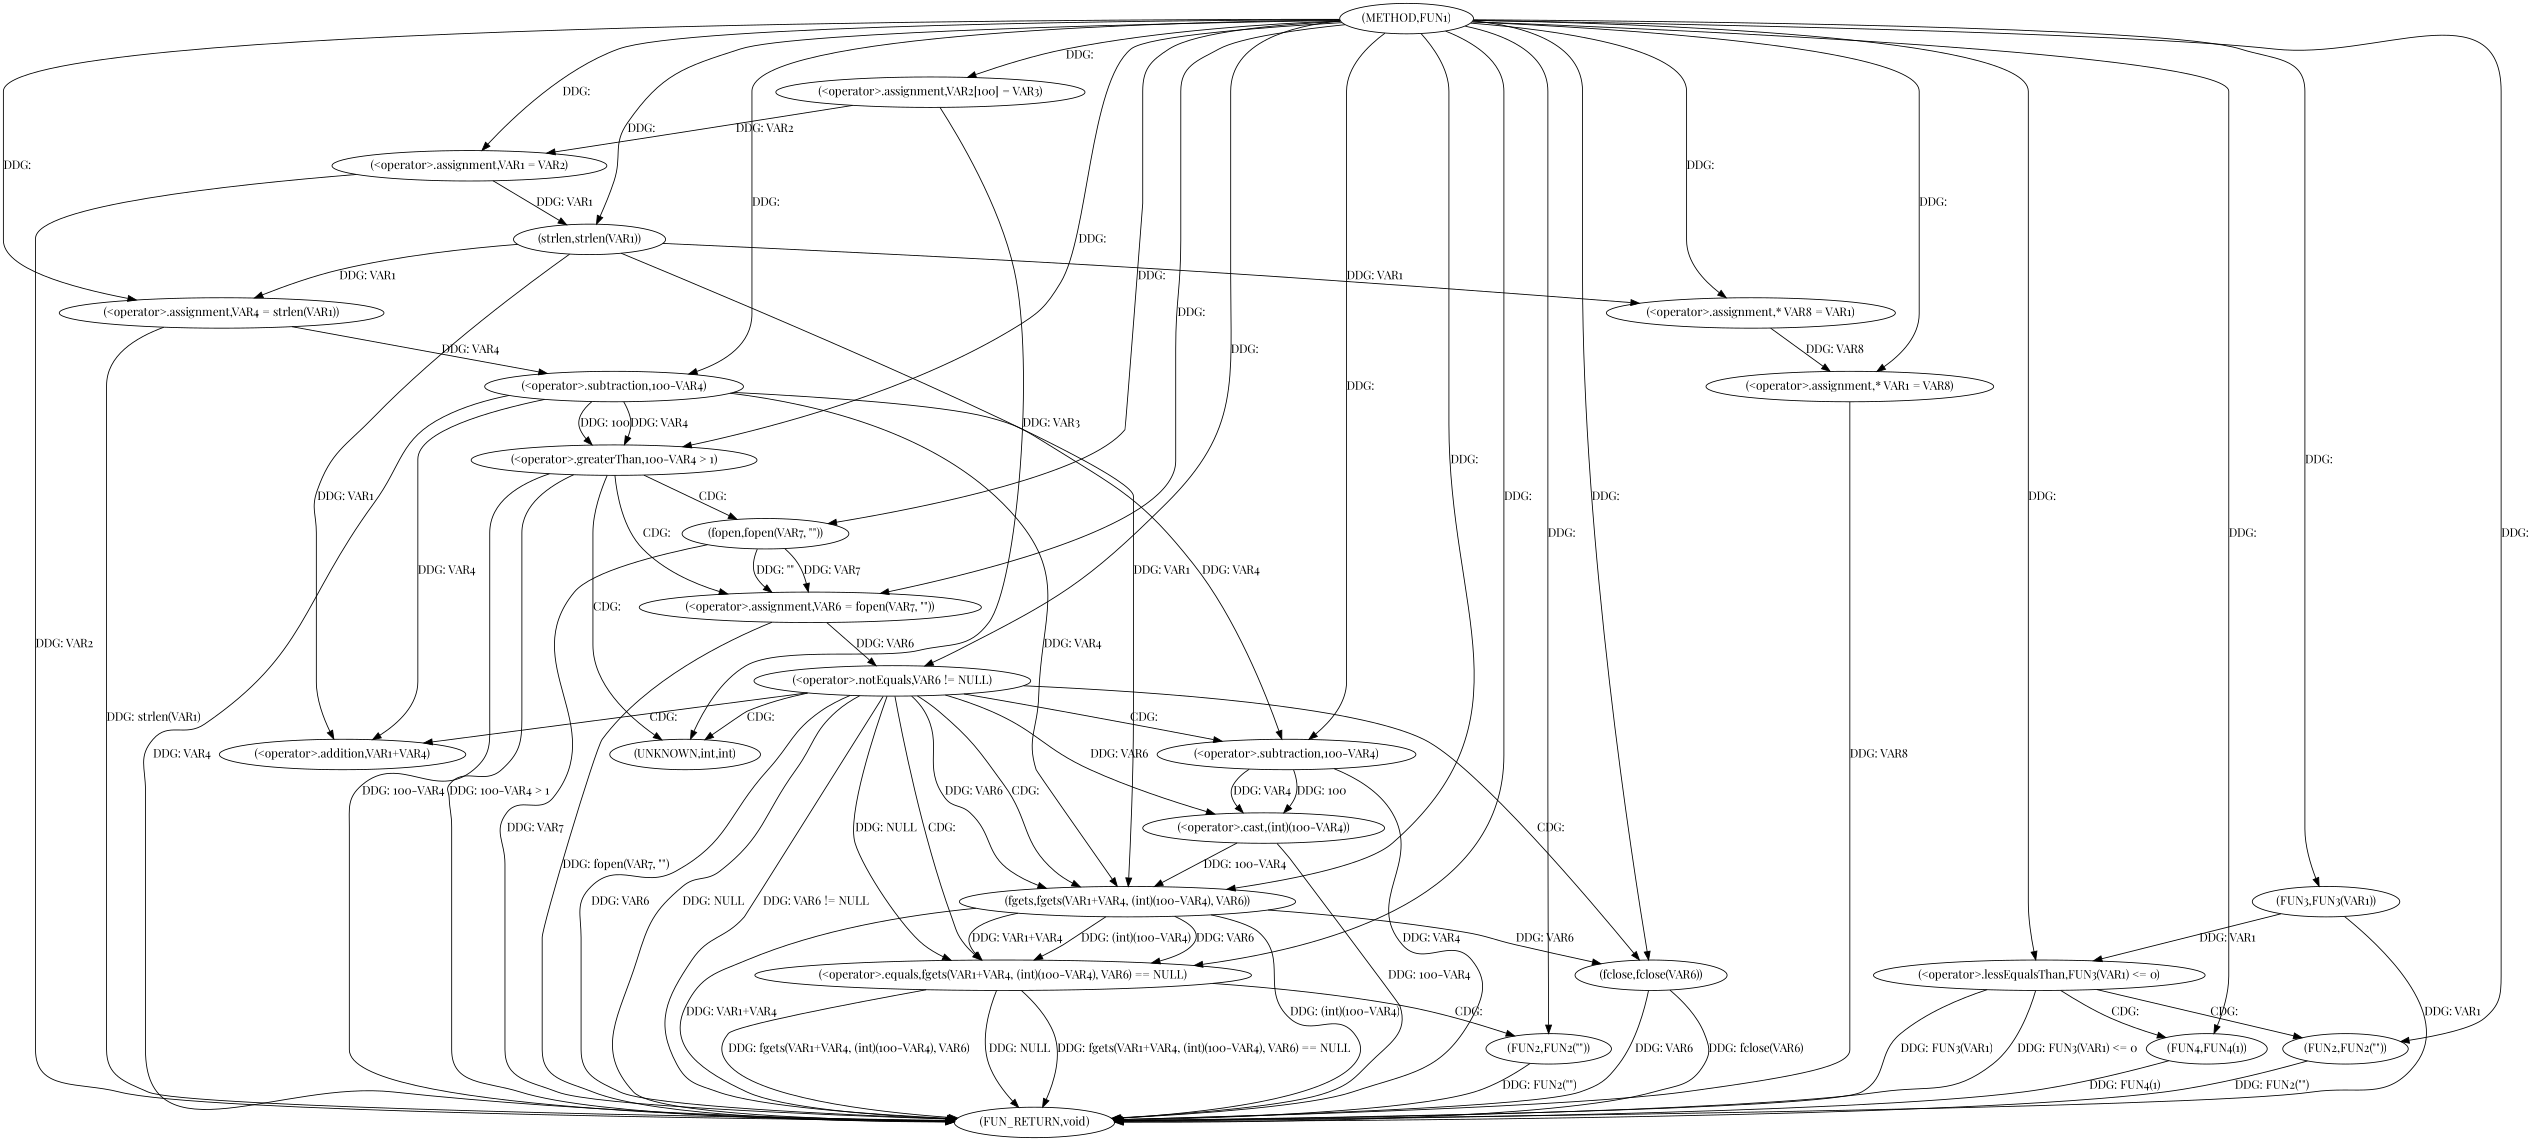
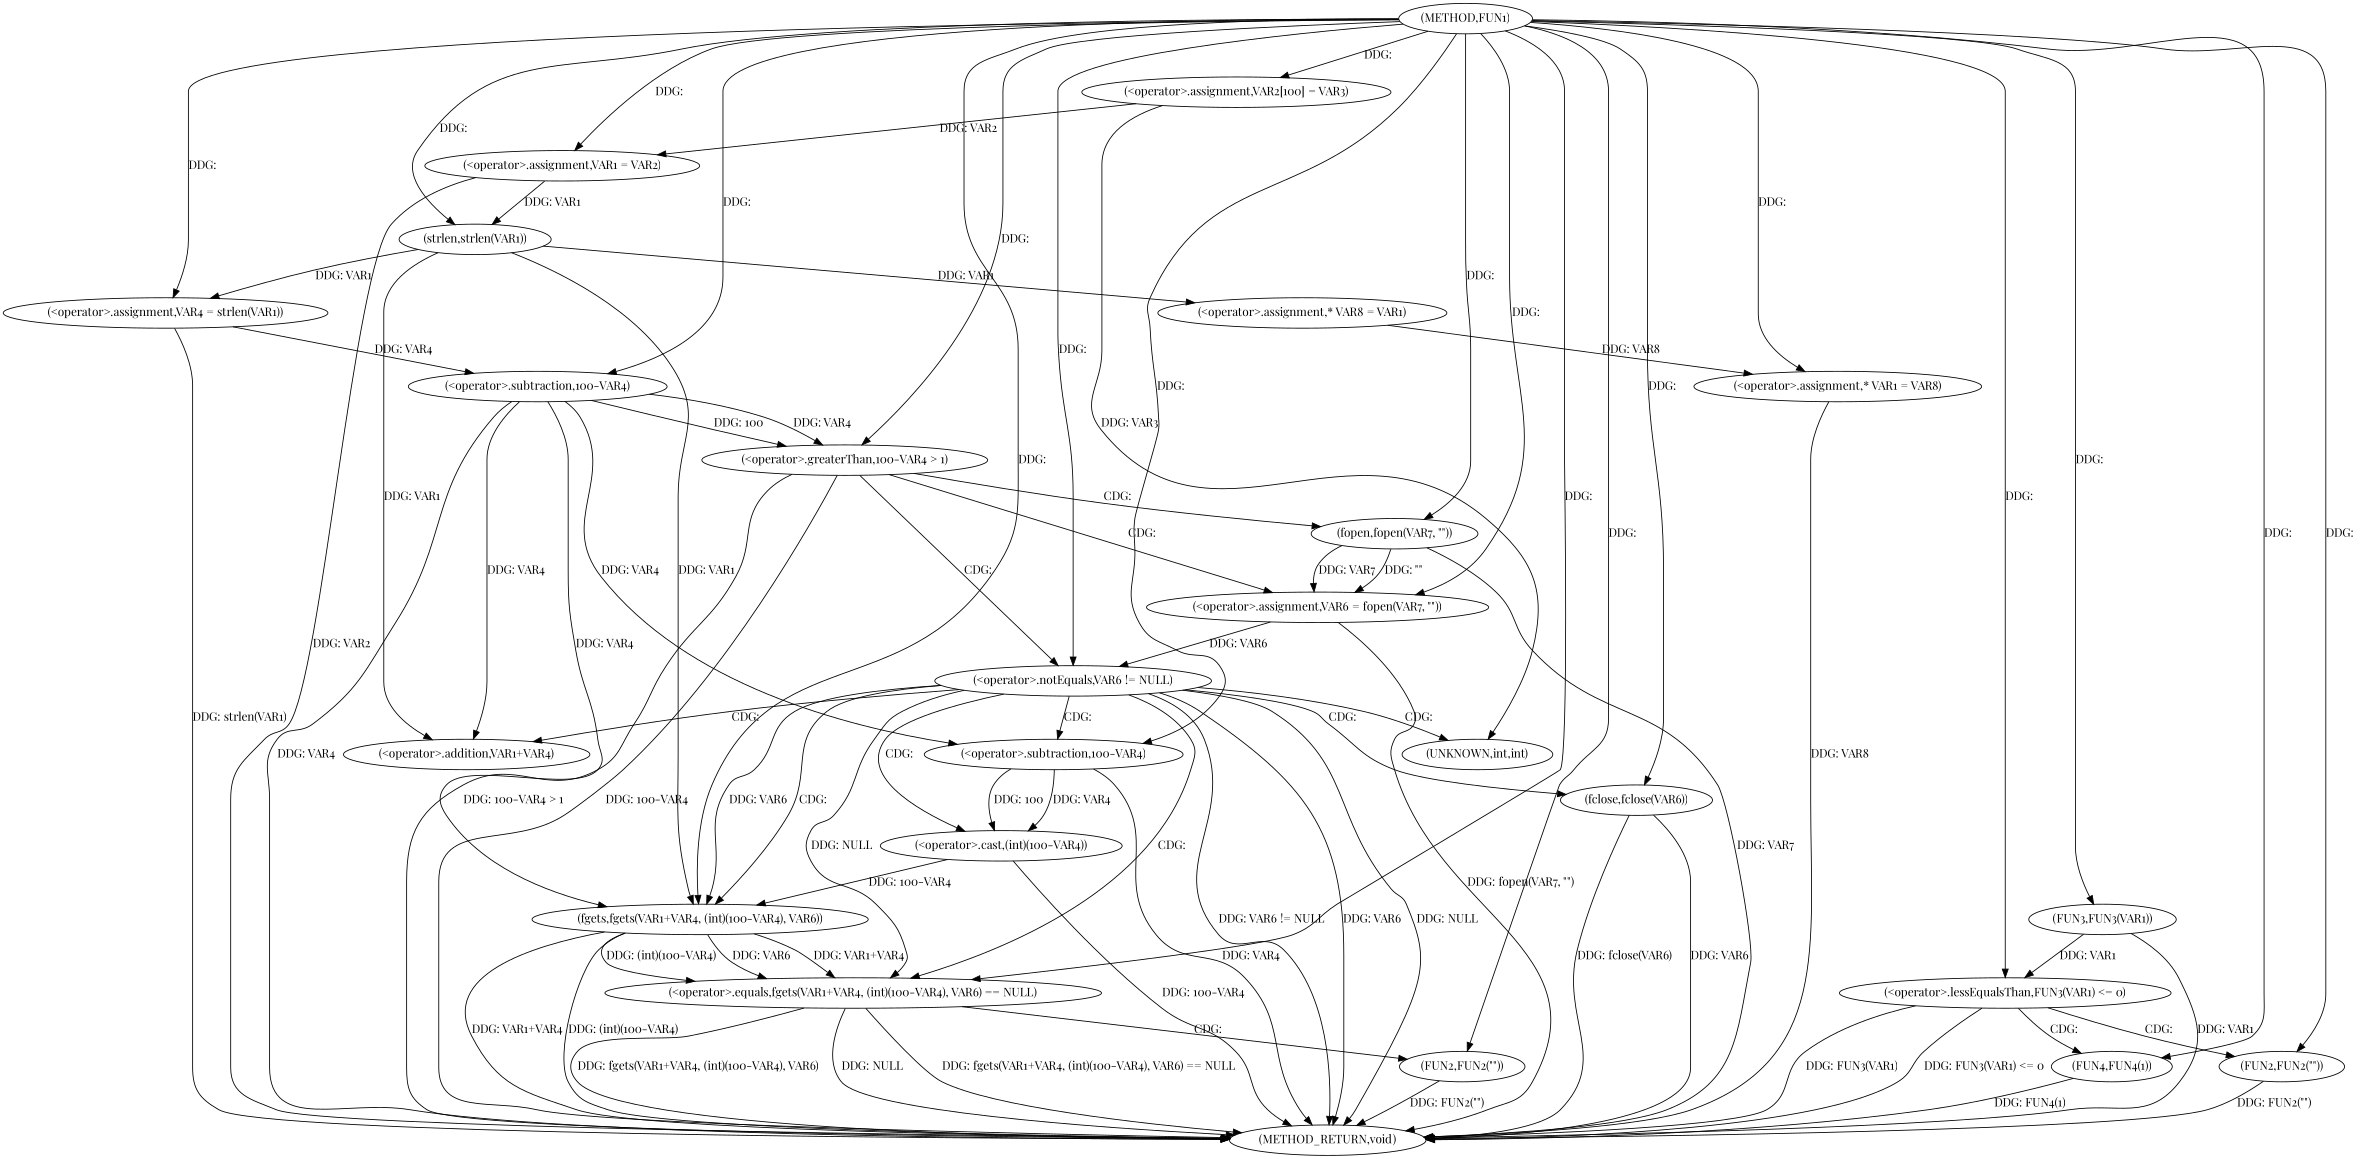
(1682, 80) -> none
(593, 616) -> (956, 567)
(1120, 754) -> (901, 754)
(1432, 927) -> none
(1034, 1122) -> (1328, 1140)
